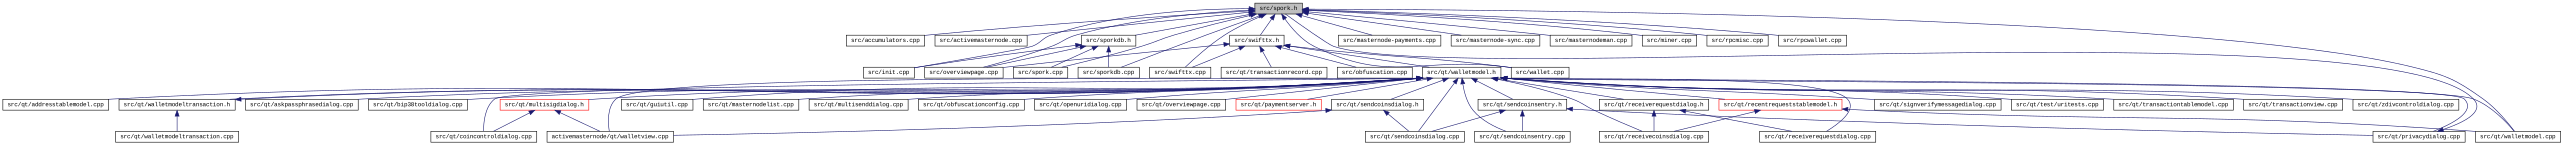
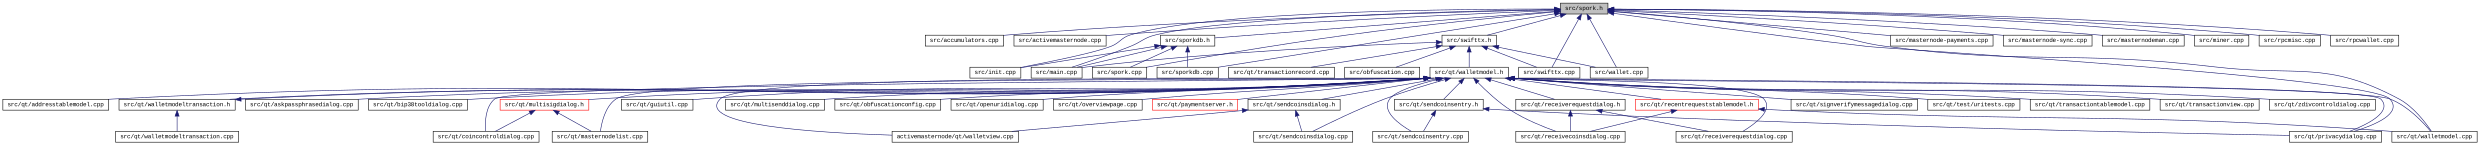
(1903, 53) -> (2072, 61)
(964, 73) -> (1057, 73)
(580, 122) -> (575, 122)
(1466, 122) -> none
